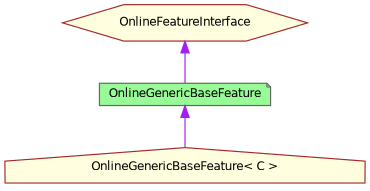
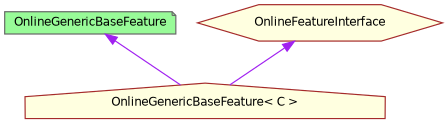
(185, 68) -> (257, 66)
